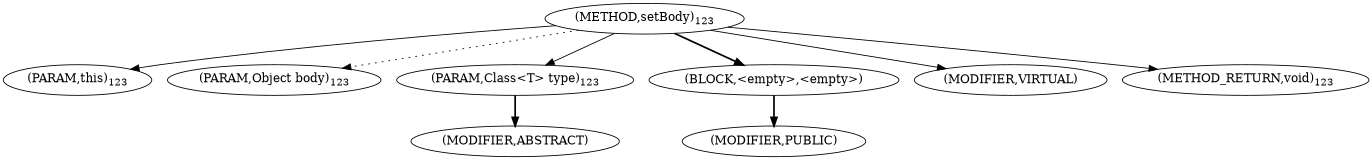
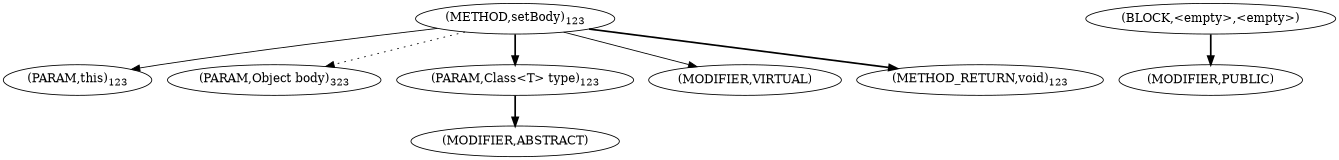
(584, 47) -> (515, 45)
(705, 47) -> none
(938, 47) -> (739, 48)
(340, 79) -> (340, 79)
